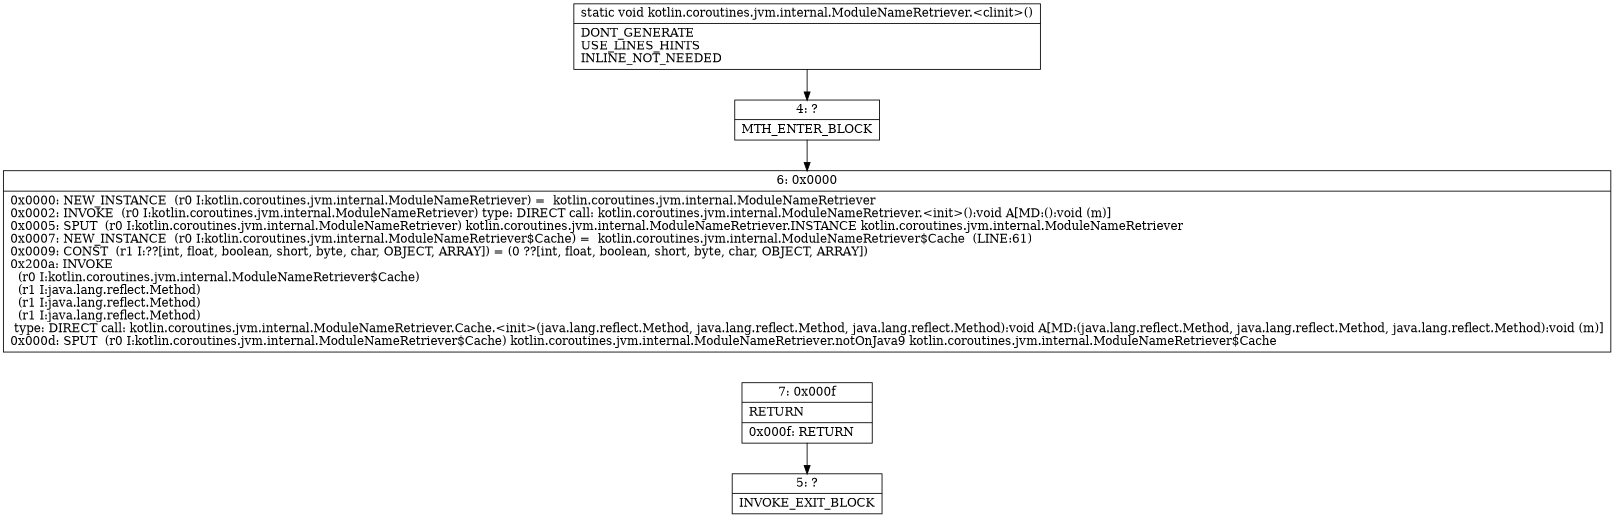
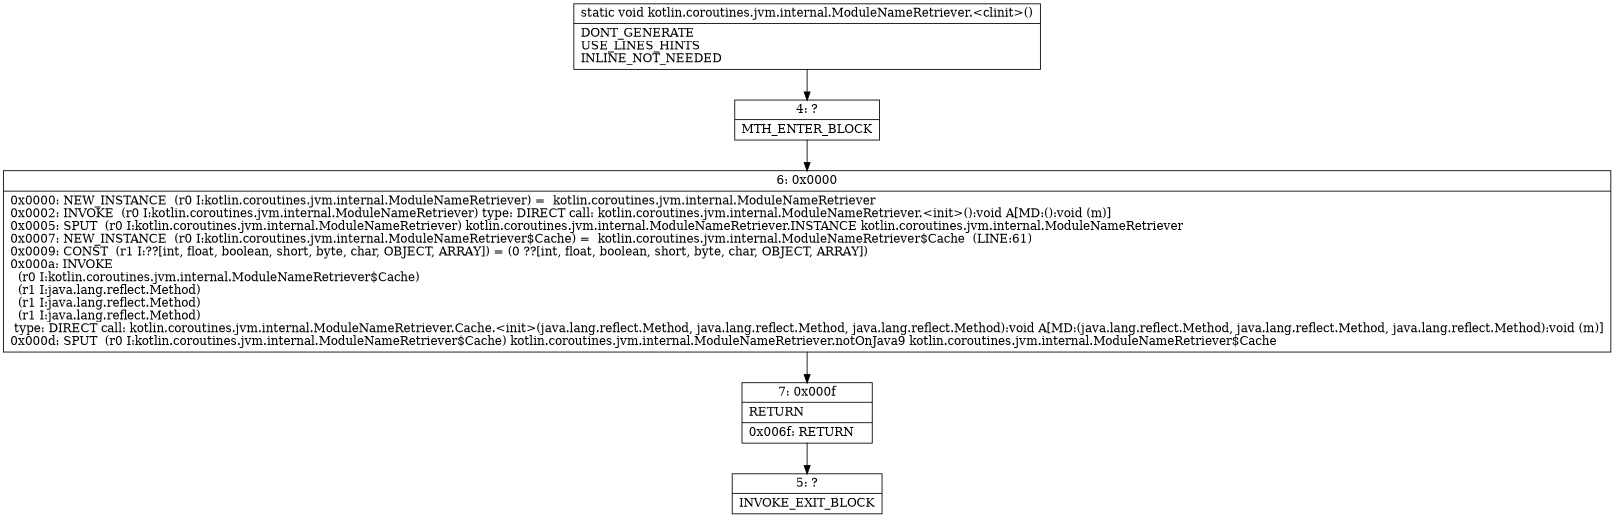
(66, 265) -> (66, 265)
none -> (807, 363)
(807, 433) -> (807, 433)
